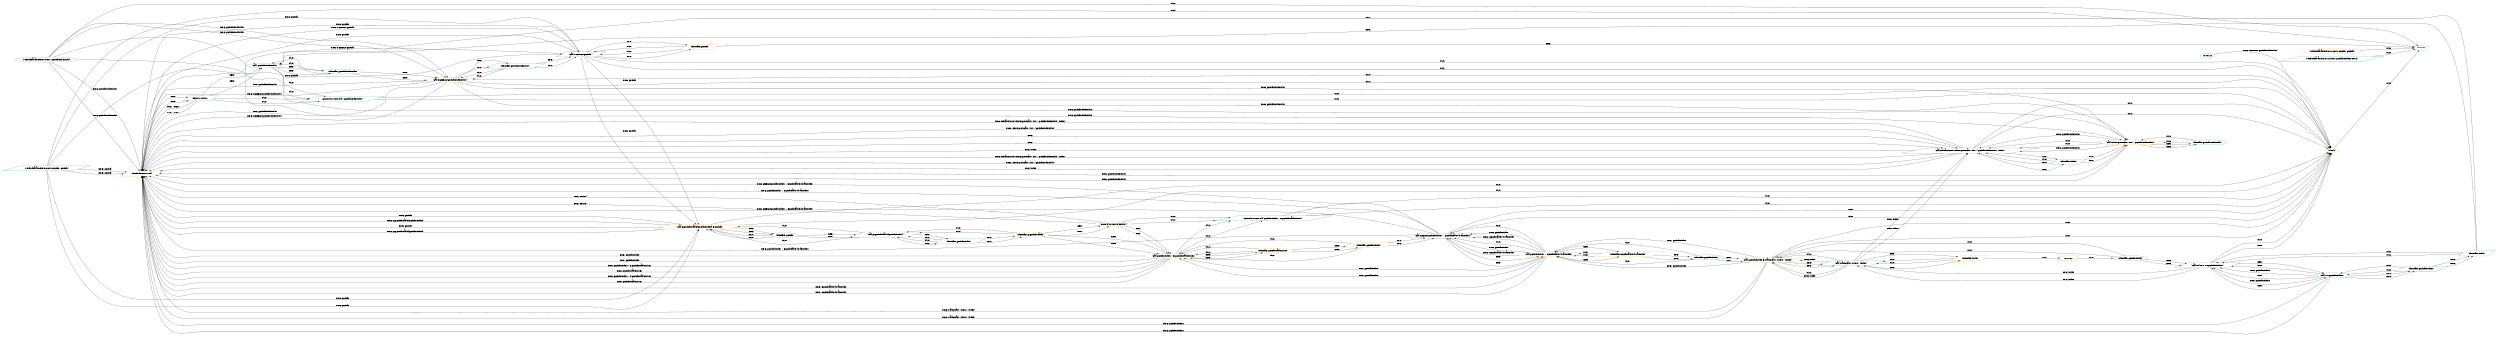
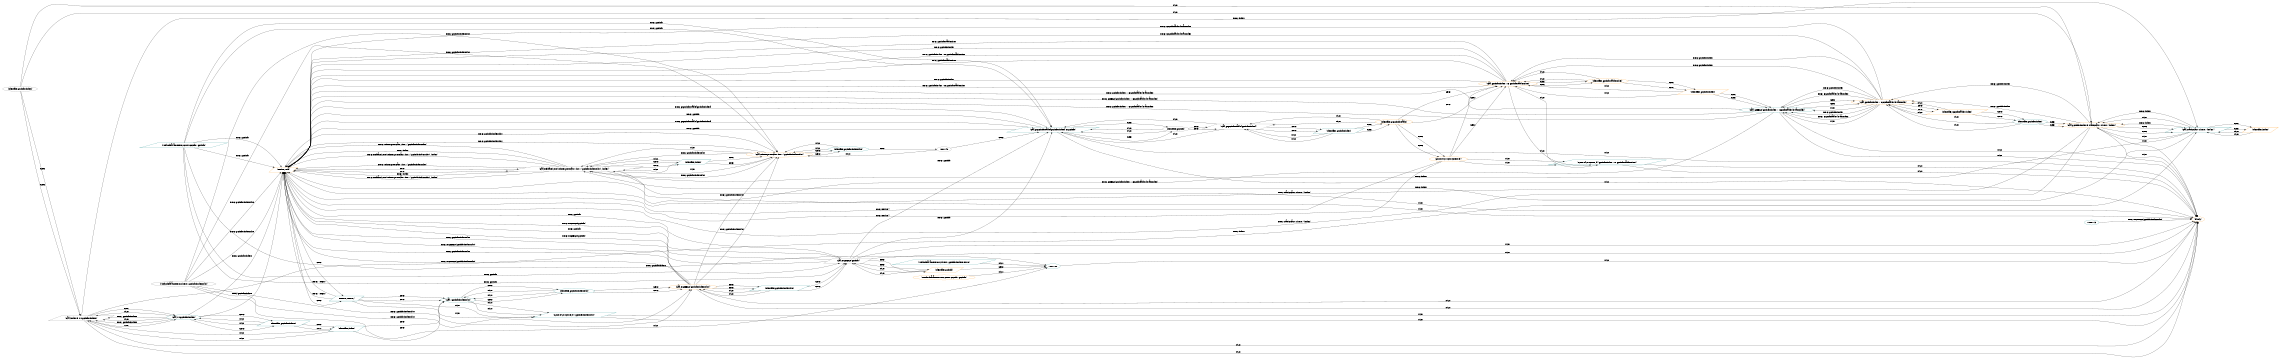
(1173, 10) -> (656, 266)
(2376, 100) -> (1635, 261)
none -> (944, 149)
(142, 174) -> (283, 170)
(700, 227) -> (1053, 130)
(1628, 254) -> (1957, 112)
(2068, 258) -> none
